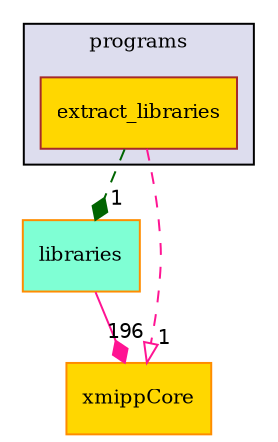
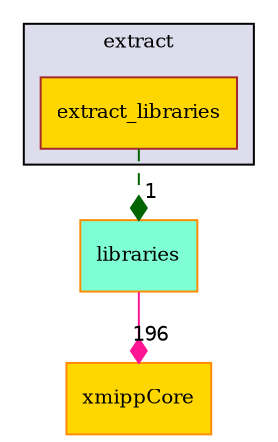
(139, 43) -> (139, 43)
(161, 246) -> none
